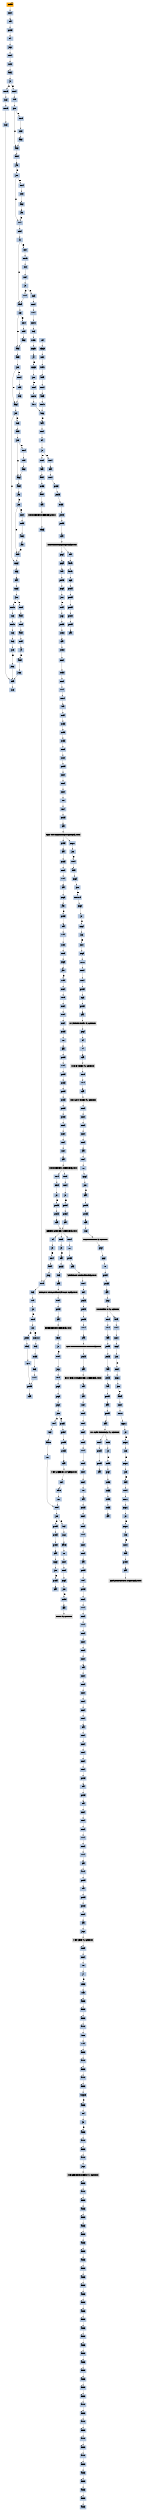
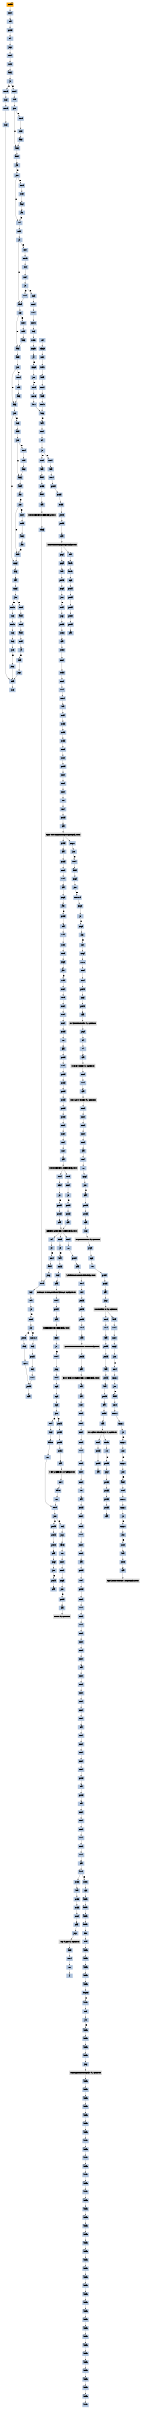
(83, 1979) -> (83, 1877)
